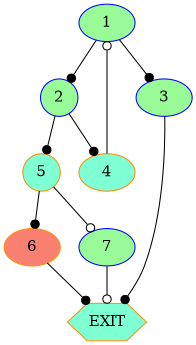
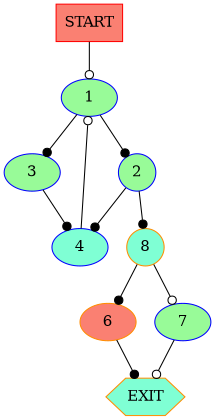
none -> (89, 23)
(42, 172) -> (145, 247)
(107, 172) -> (80, 247)
(159, 209) -> (54, 206)
